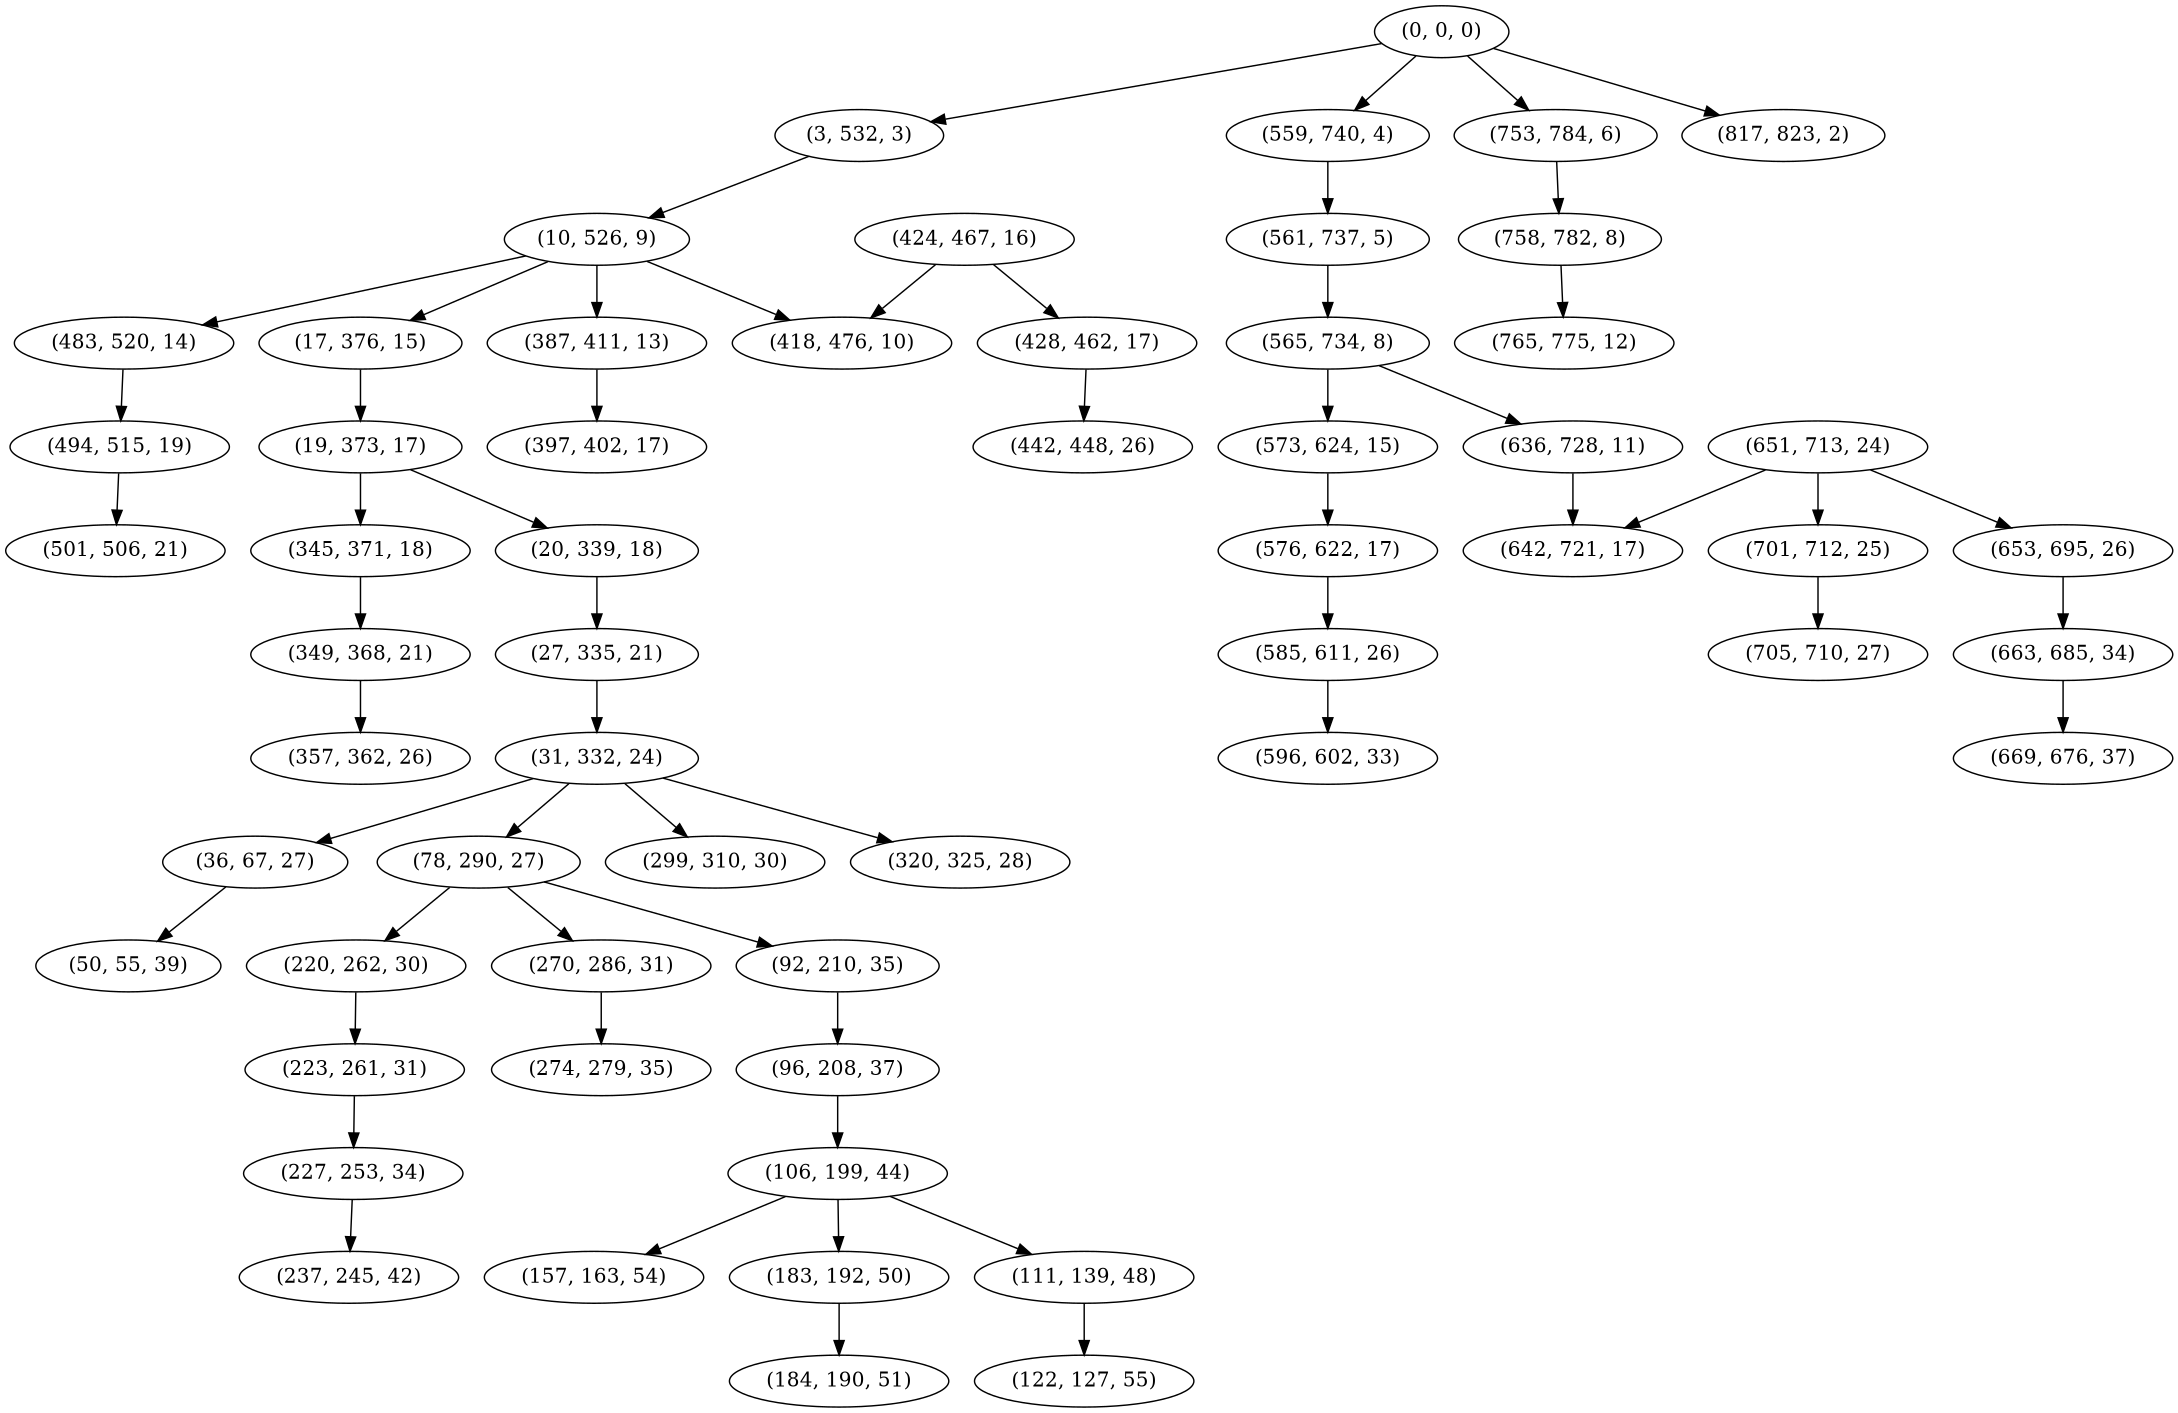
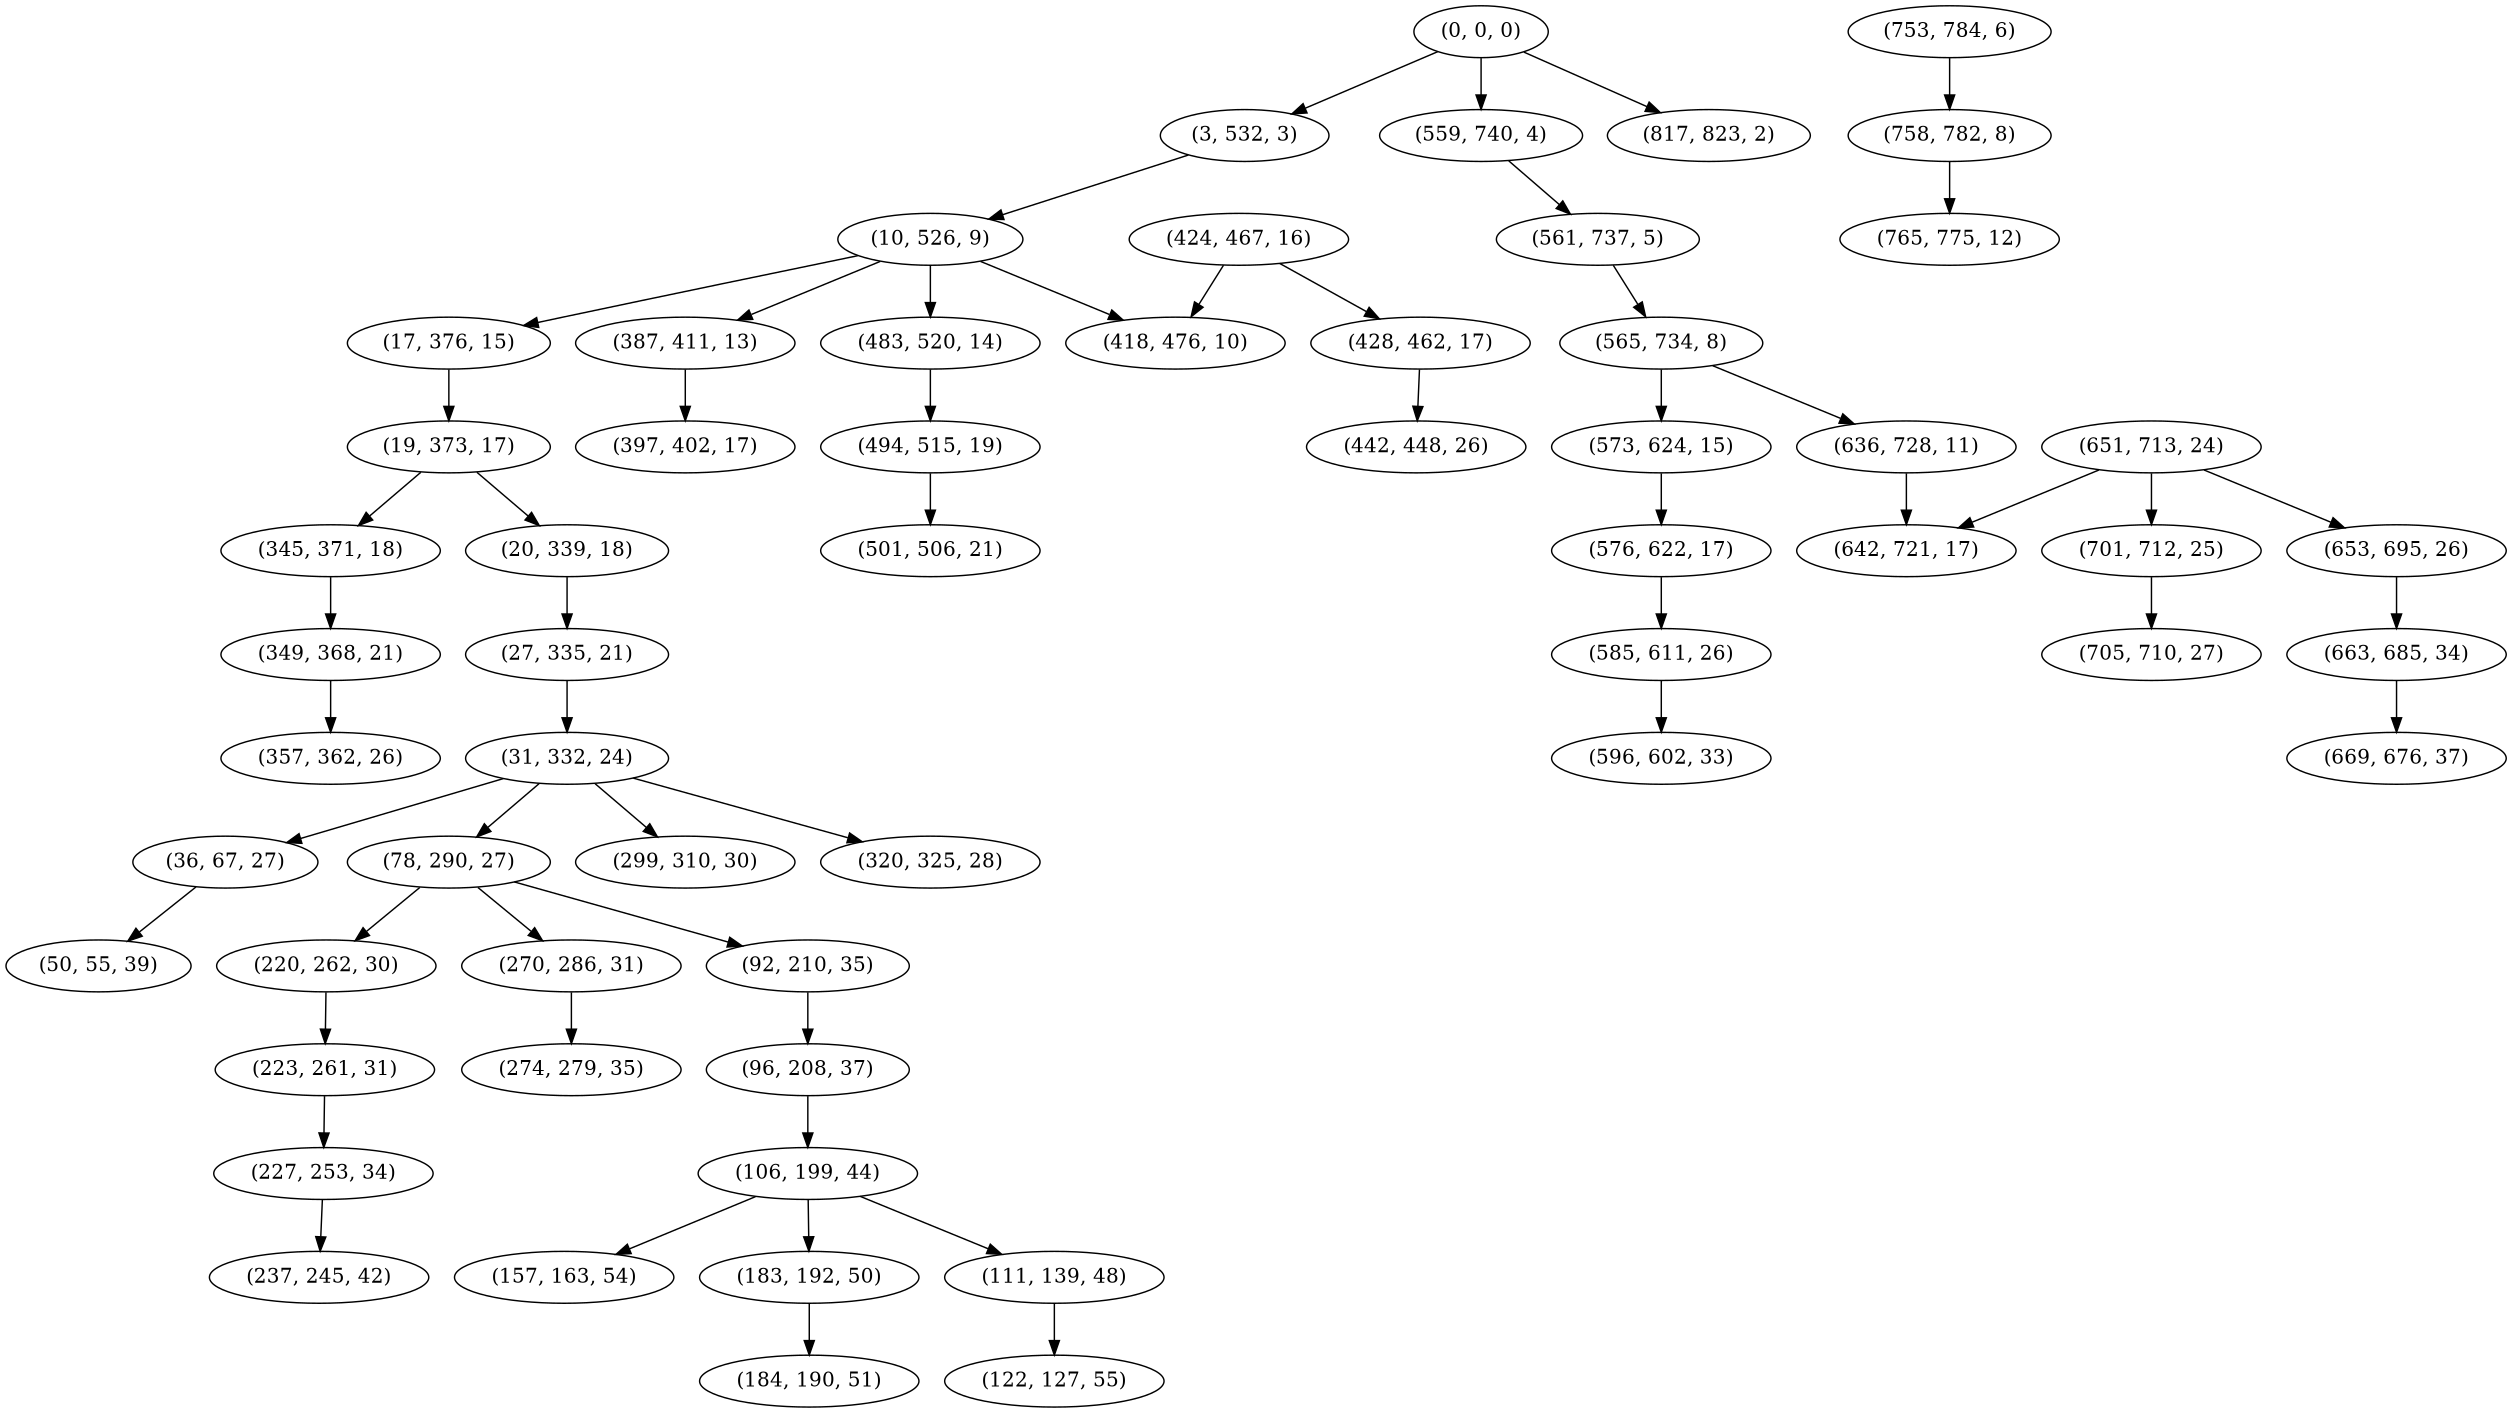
(1493, 78) -> none
